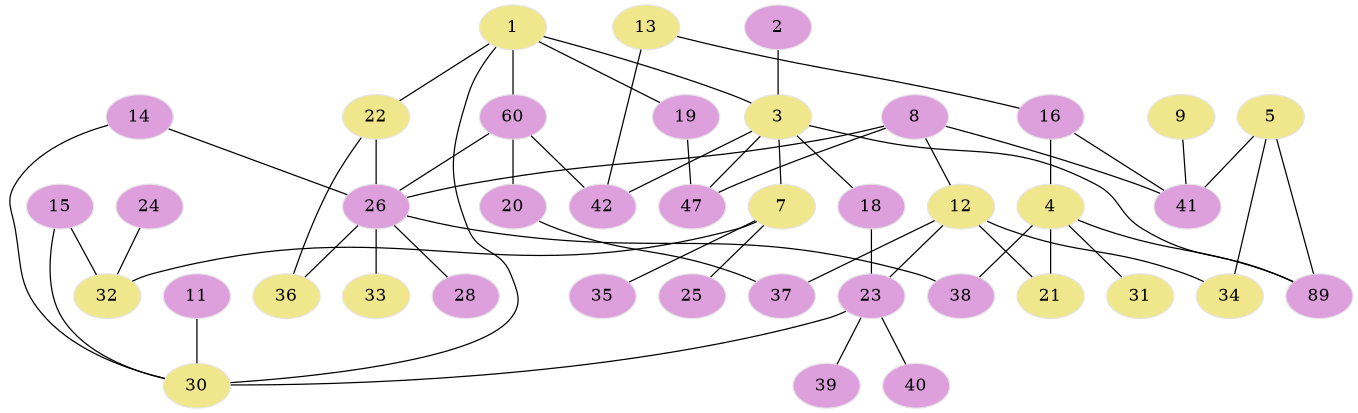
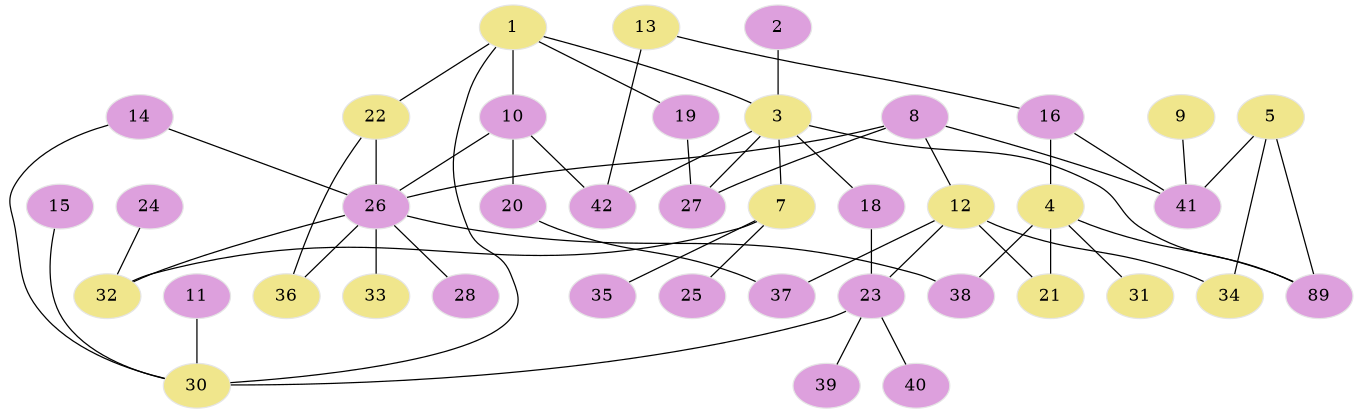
(513, 117) -> (513, 117)
(692, 207) -> (692, 207)
(84, 251) -> (238, 245)
